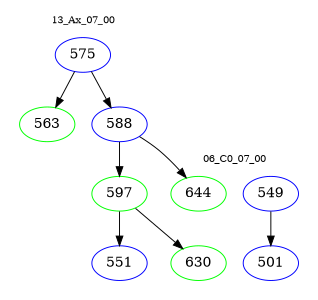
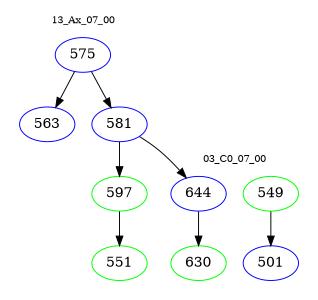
(47, 124) -> (47, 124)
(120, 124) -> (120, 124)
(235, 160) -> (235, 160)
(199, 194) -> (199, 194)
(271, 194) -> (271, 194)
(148, 219) -> (199, 224)
(120, 263) -> (120, 263)
